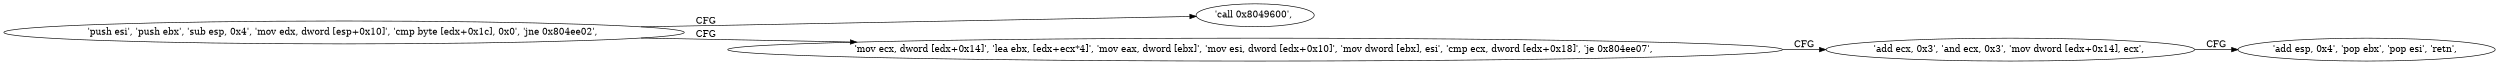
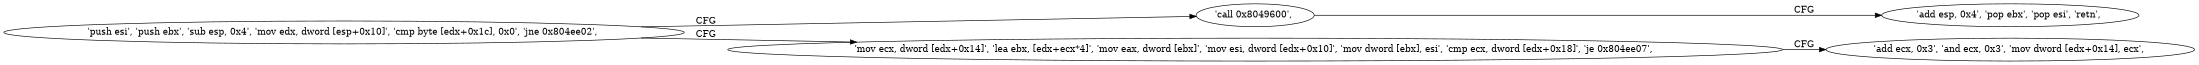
(2213, 50) -> (1595, 15)
